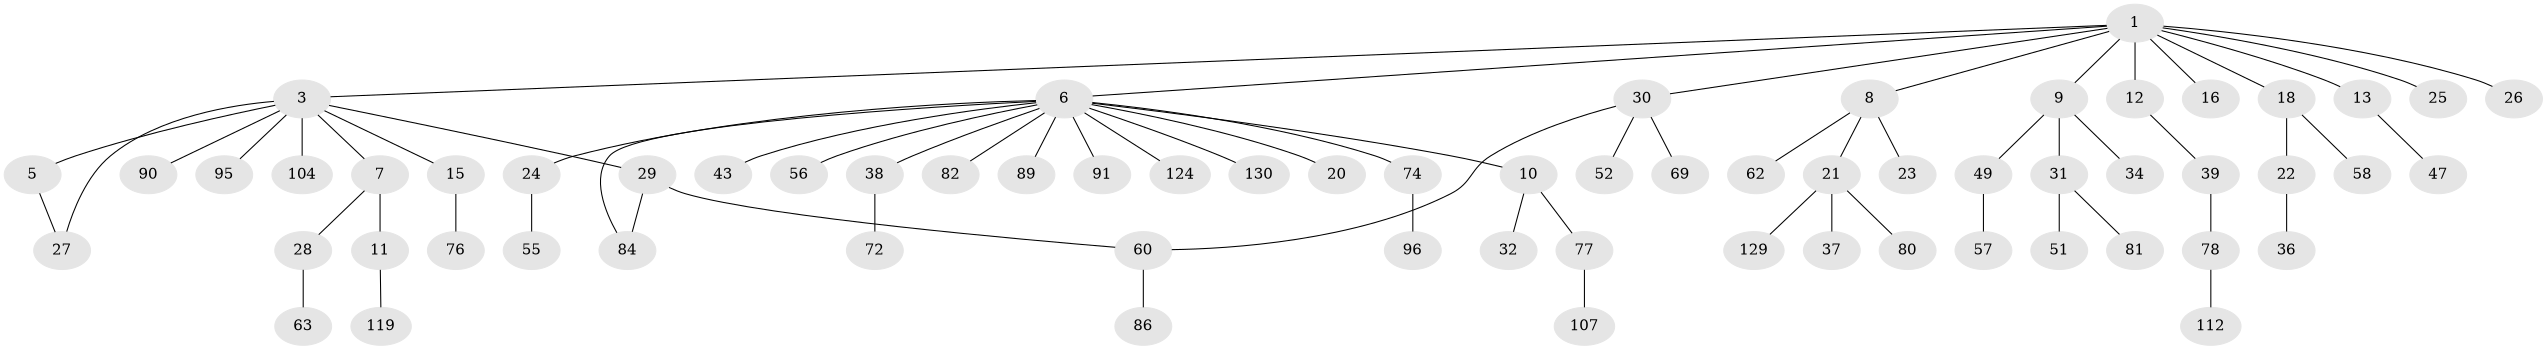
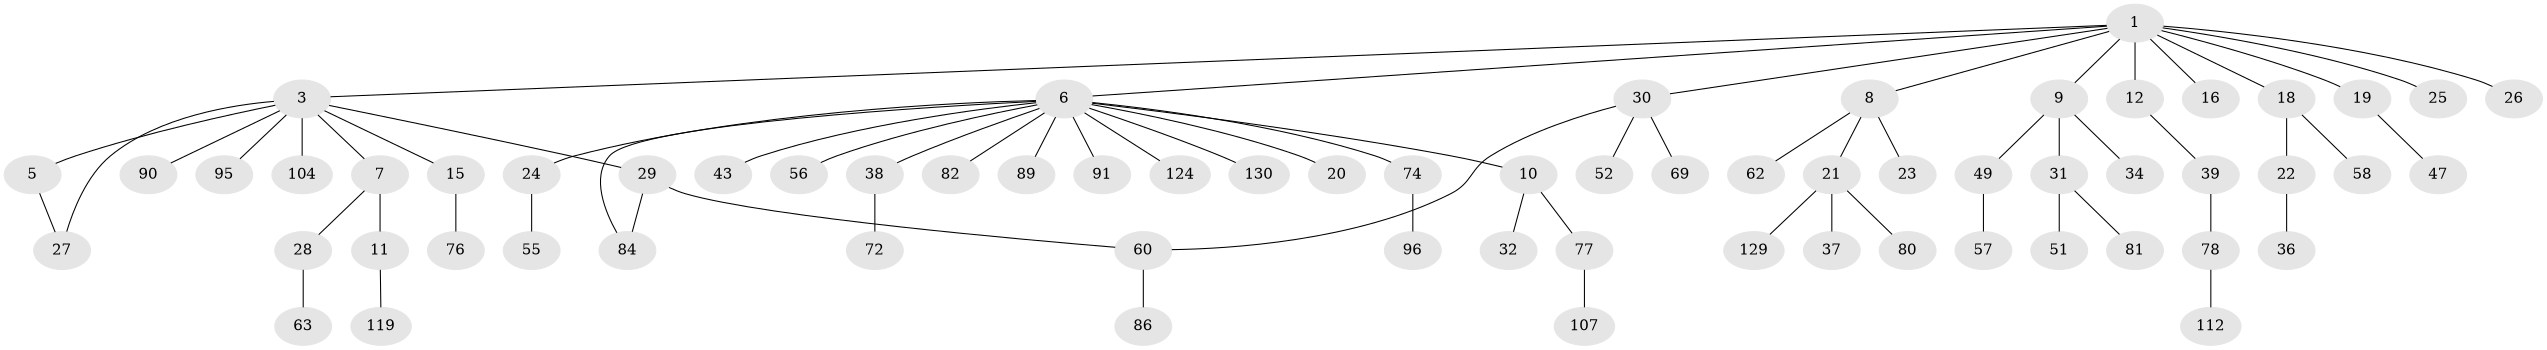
(2362, 99) -> (2362, 99)
